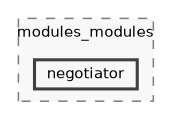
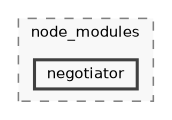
(86, 33) -> (86, 33)
